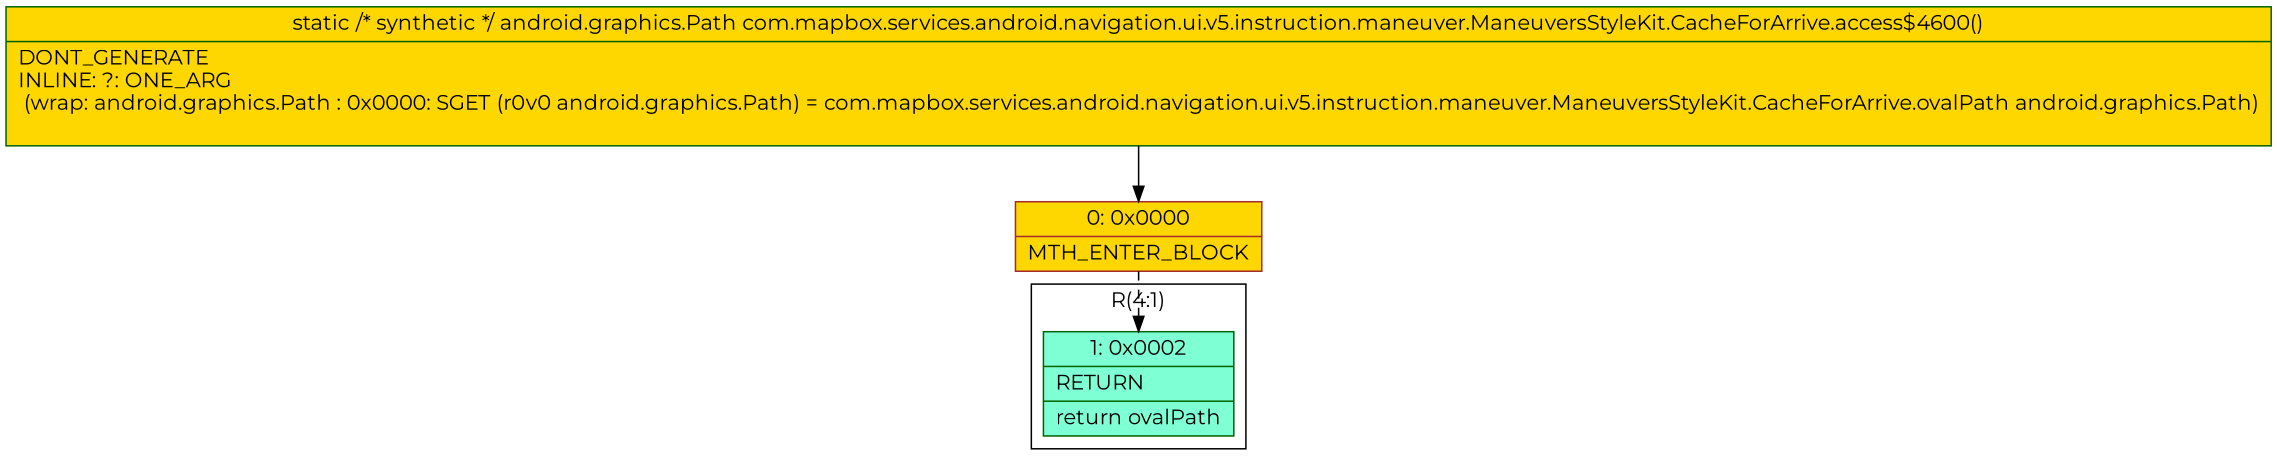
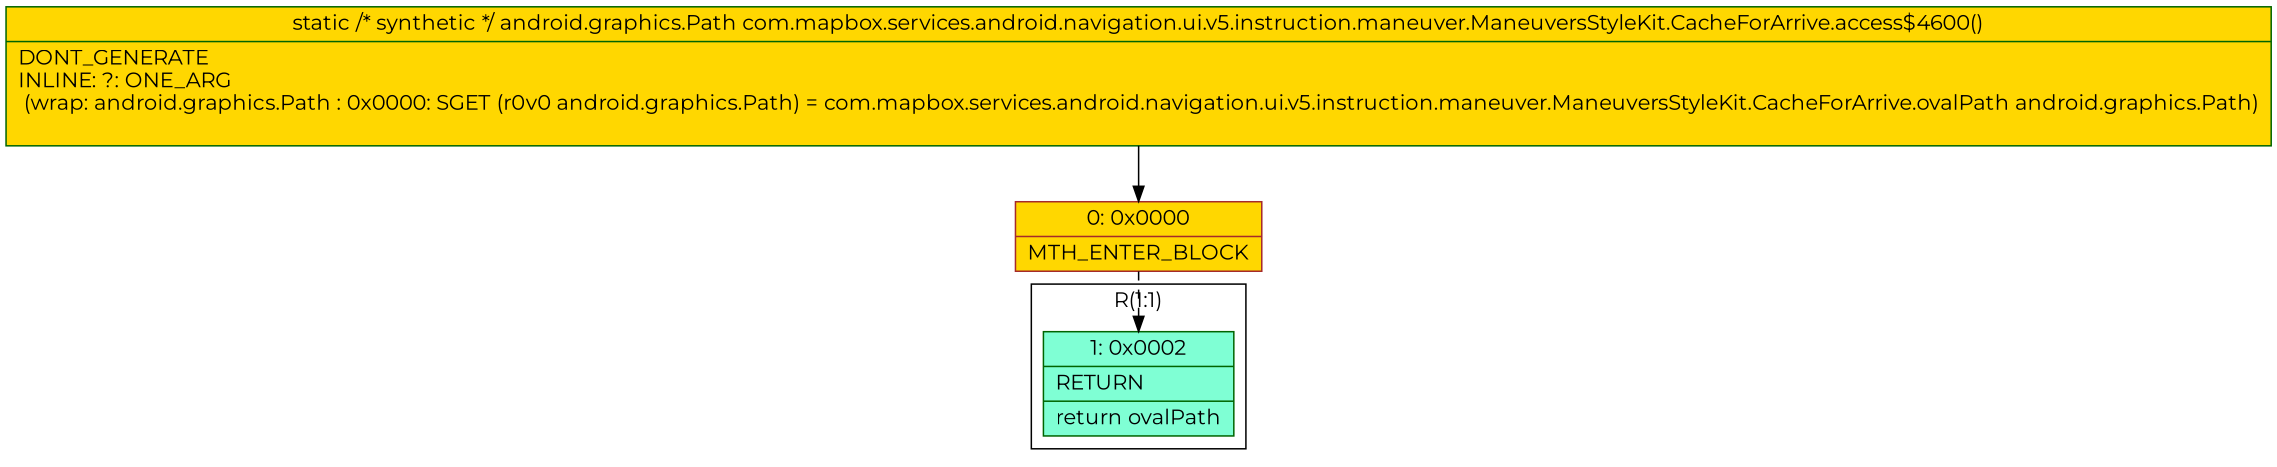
(1139, 301) -> (1139, 301)
